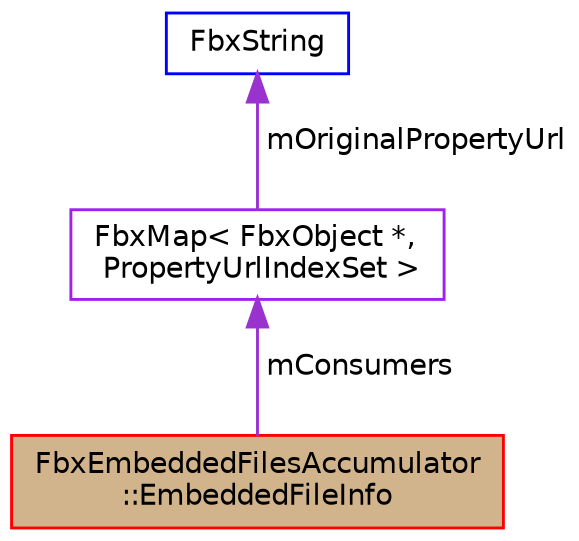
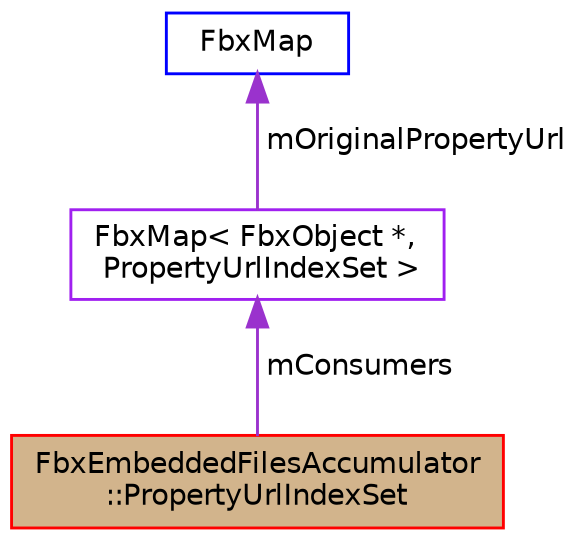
(257, 43) -> (257, 43)
(257, 482) -> (257, 482)
